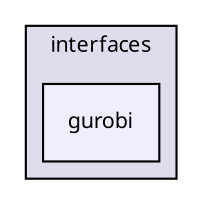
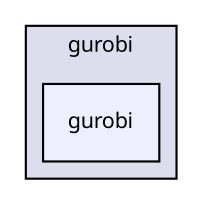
(101, 46) -> (101, 46)
